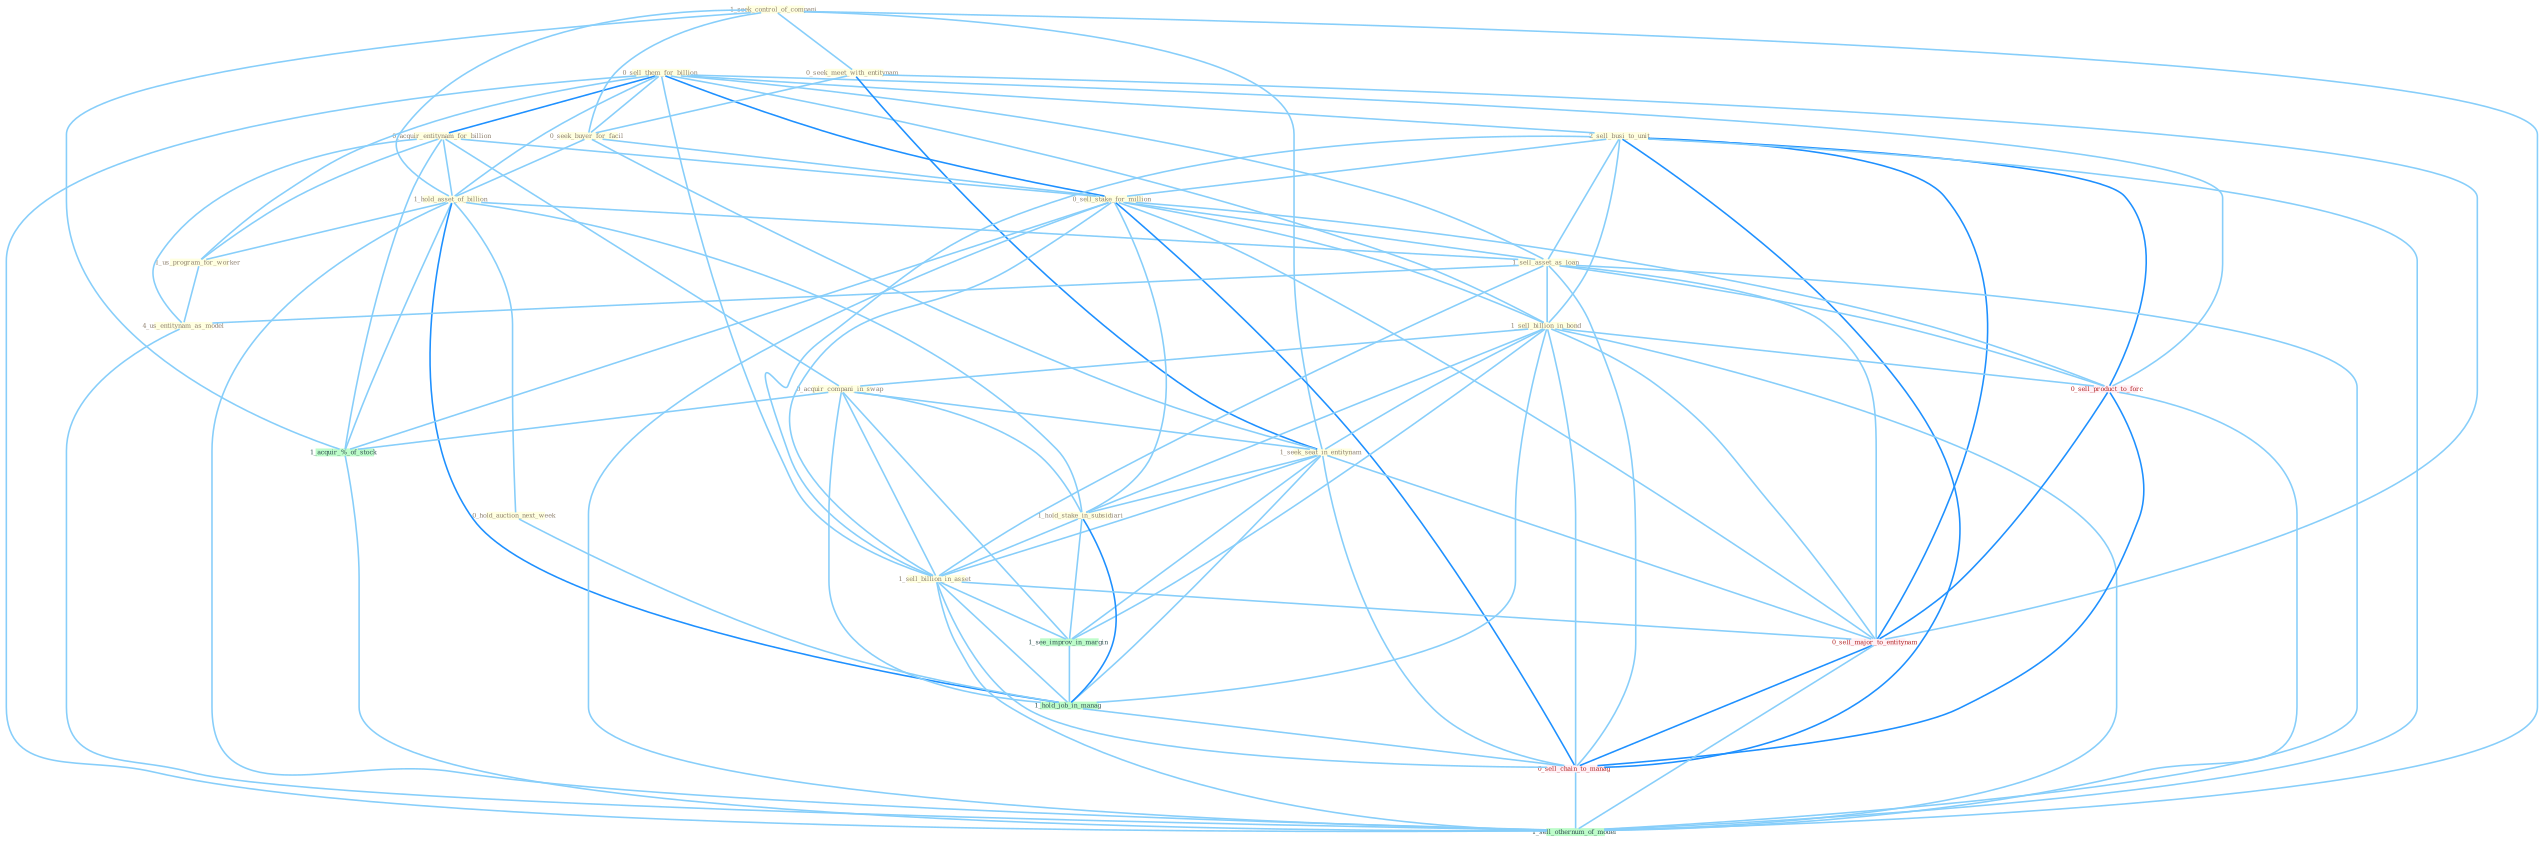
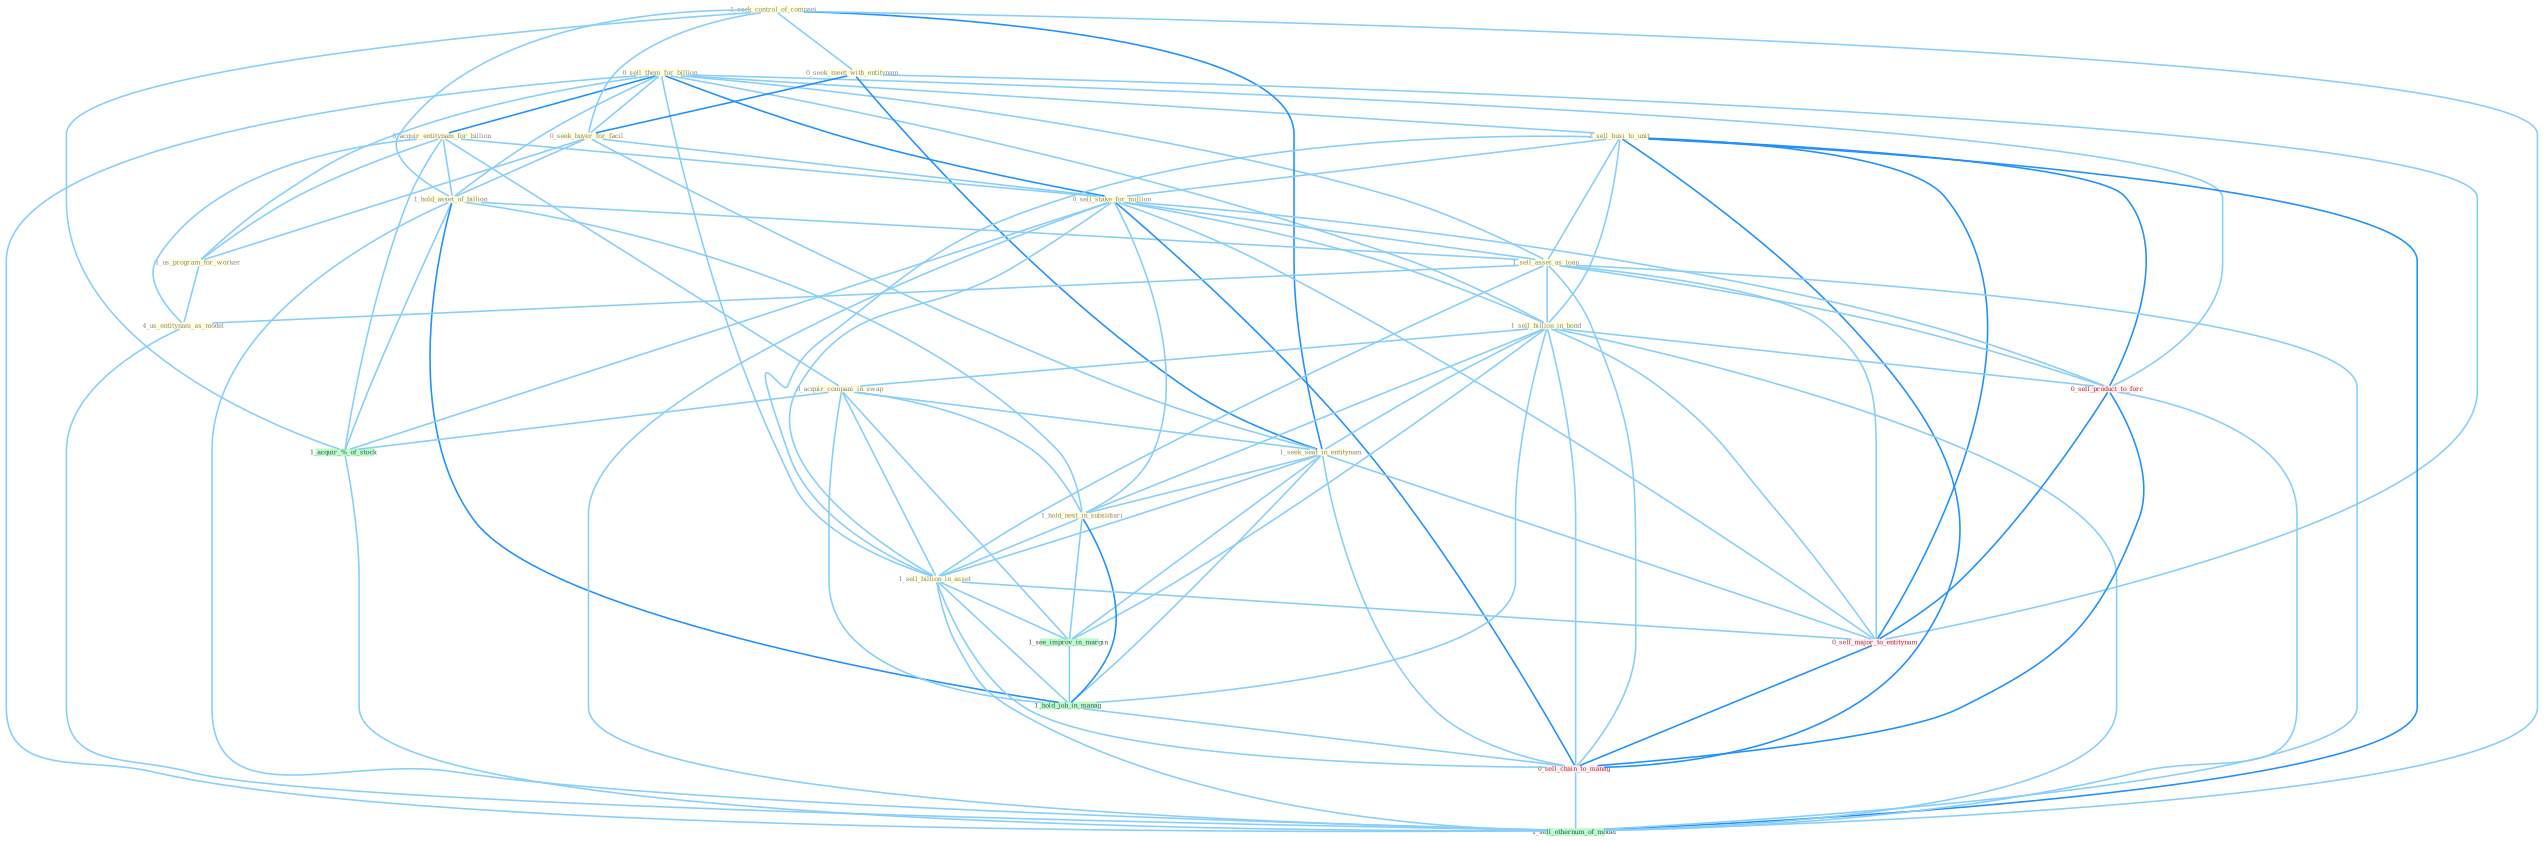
(1220, 69) -> (1220, 69)
(715, 106) -> (715, 106)
(326, 231) -> (394, 199)
(2417, 506) -> (2417, 506)
(516, 516) -> none
(1082, 516) -> (1082, 516)
(1726, 737) -> none
